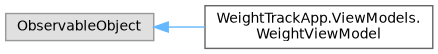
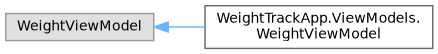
(80, 27) -> (80, 27)
